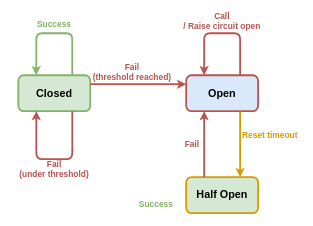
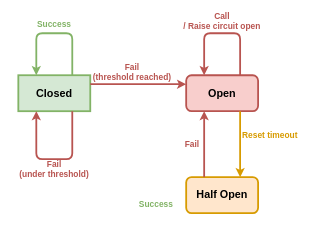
(54, 93) -> (54, 93)
(222, 93) -> (222, 93)
(222, 195) -> (222, 195)
